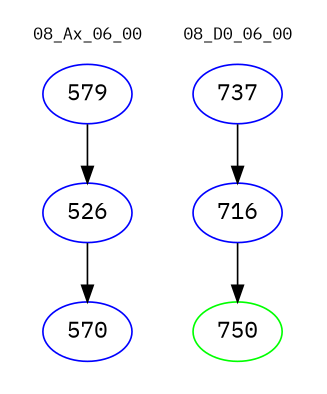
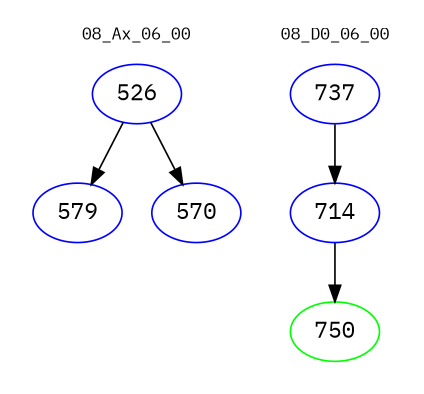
(87, 145) -> (111, 146)
(238, 213) -> (335, 213)
